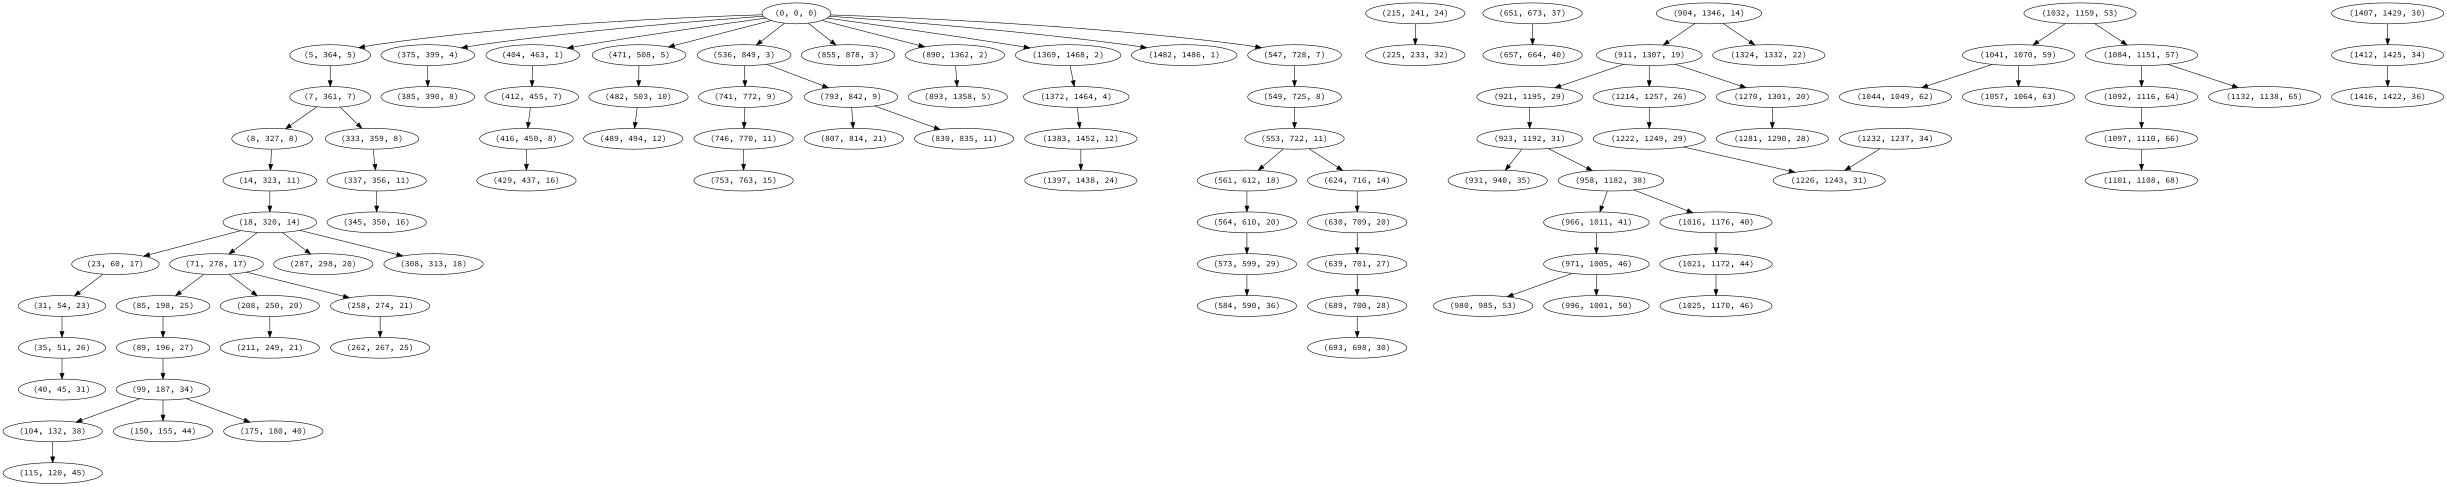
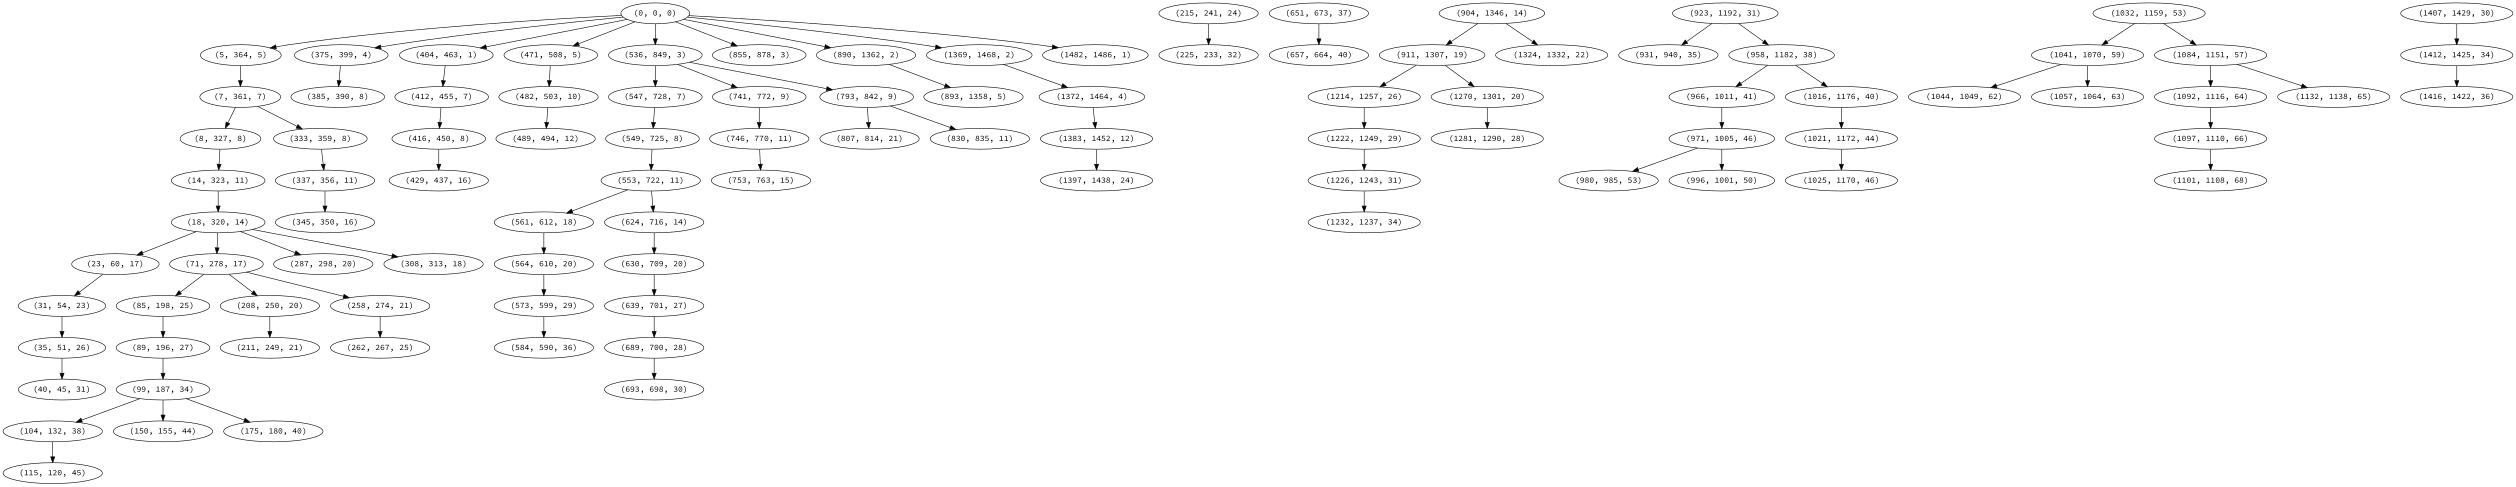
(1043, 26) -> (655, 73)
(1530, 97) -> none
(1865, 158) -> (1364, 199)
